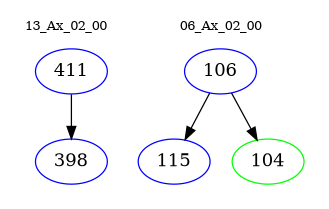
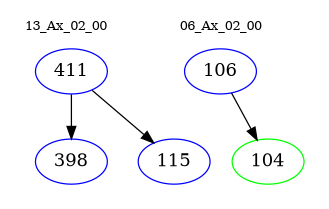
(200, 111) -> (109, 105)
